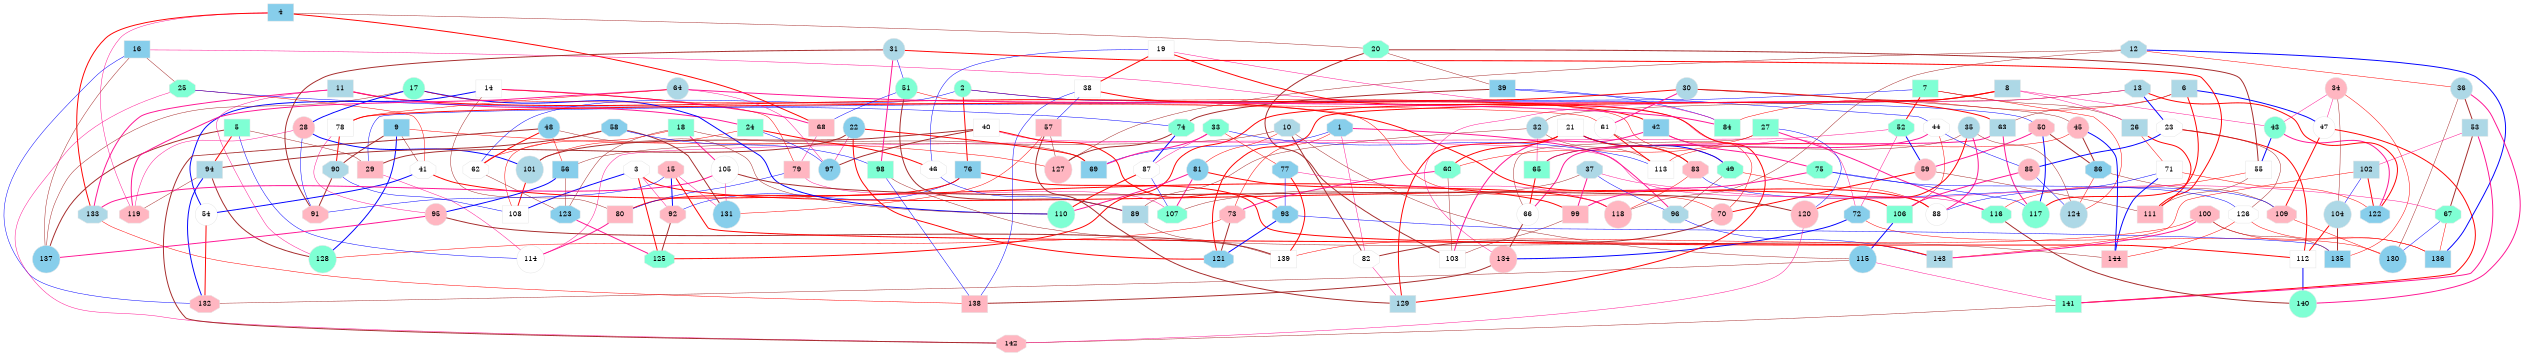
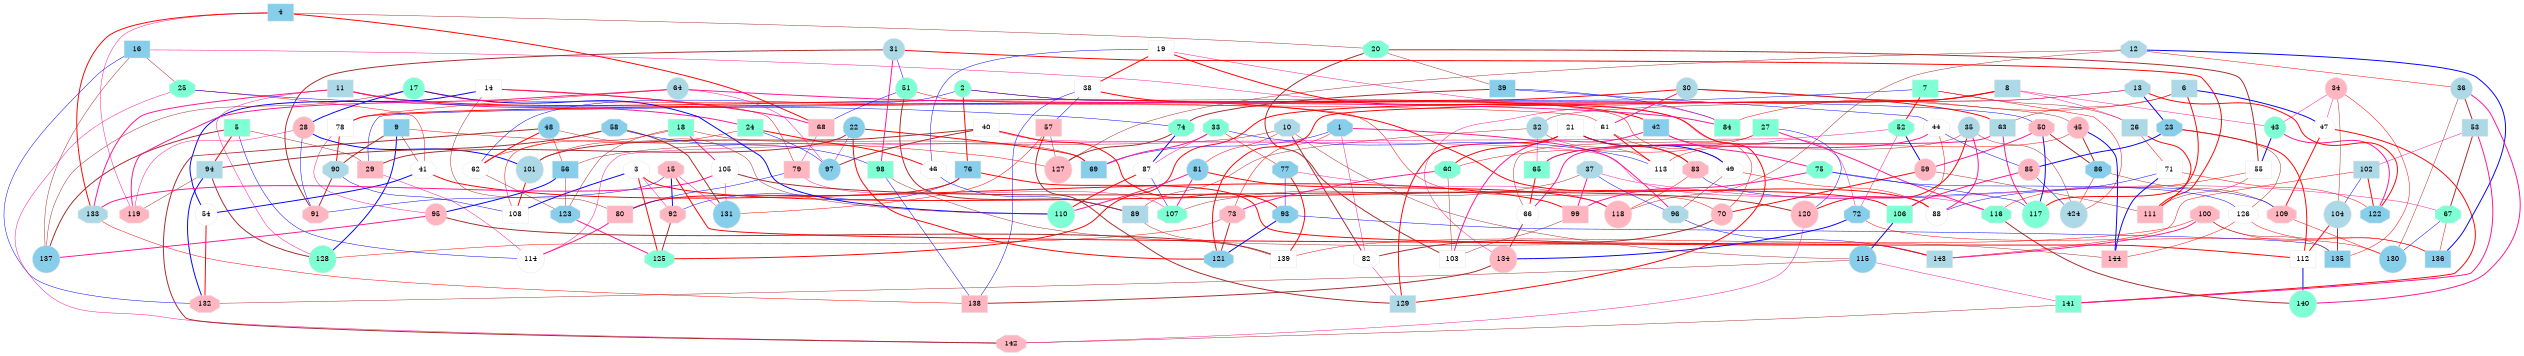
(2169, 128) -> (2169, 128)
(1730, 170) -> (1730, 170)
(2074, 214) -> (2074, 214)
